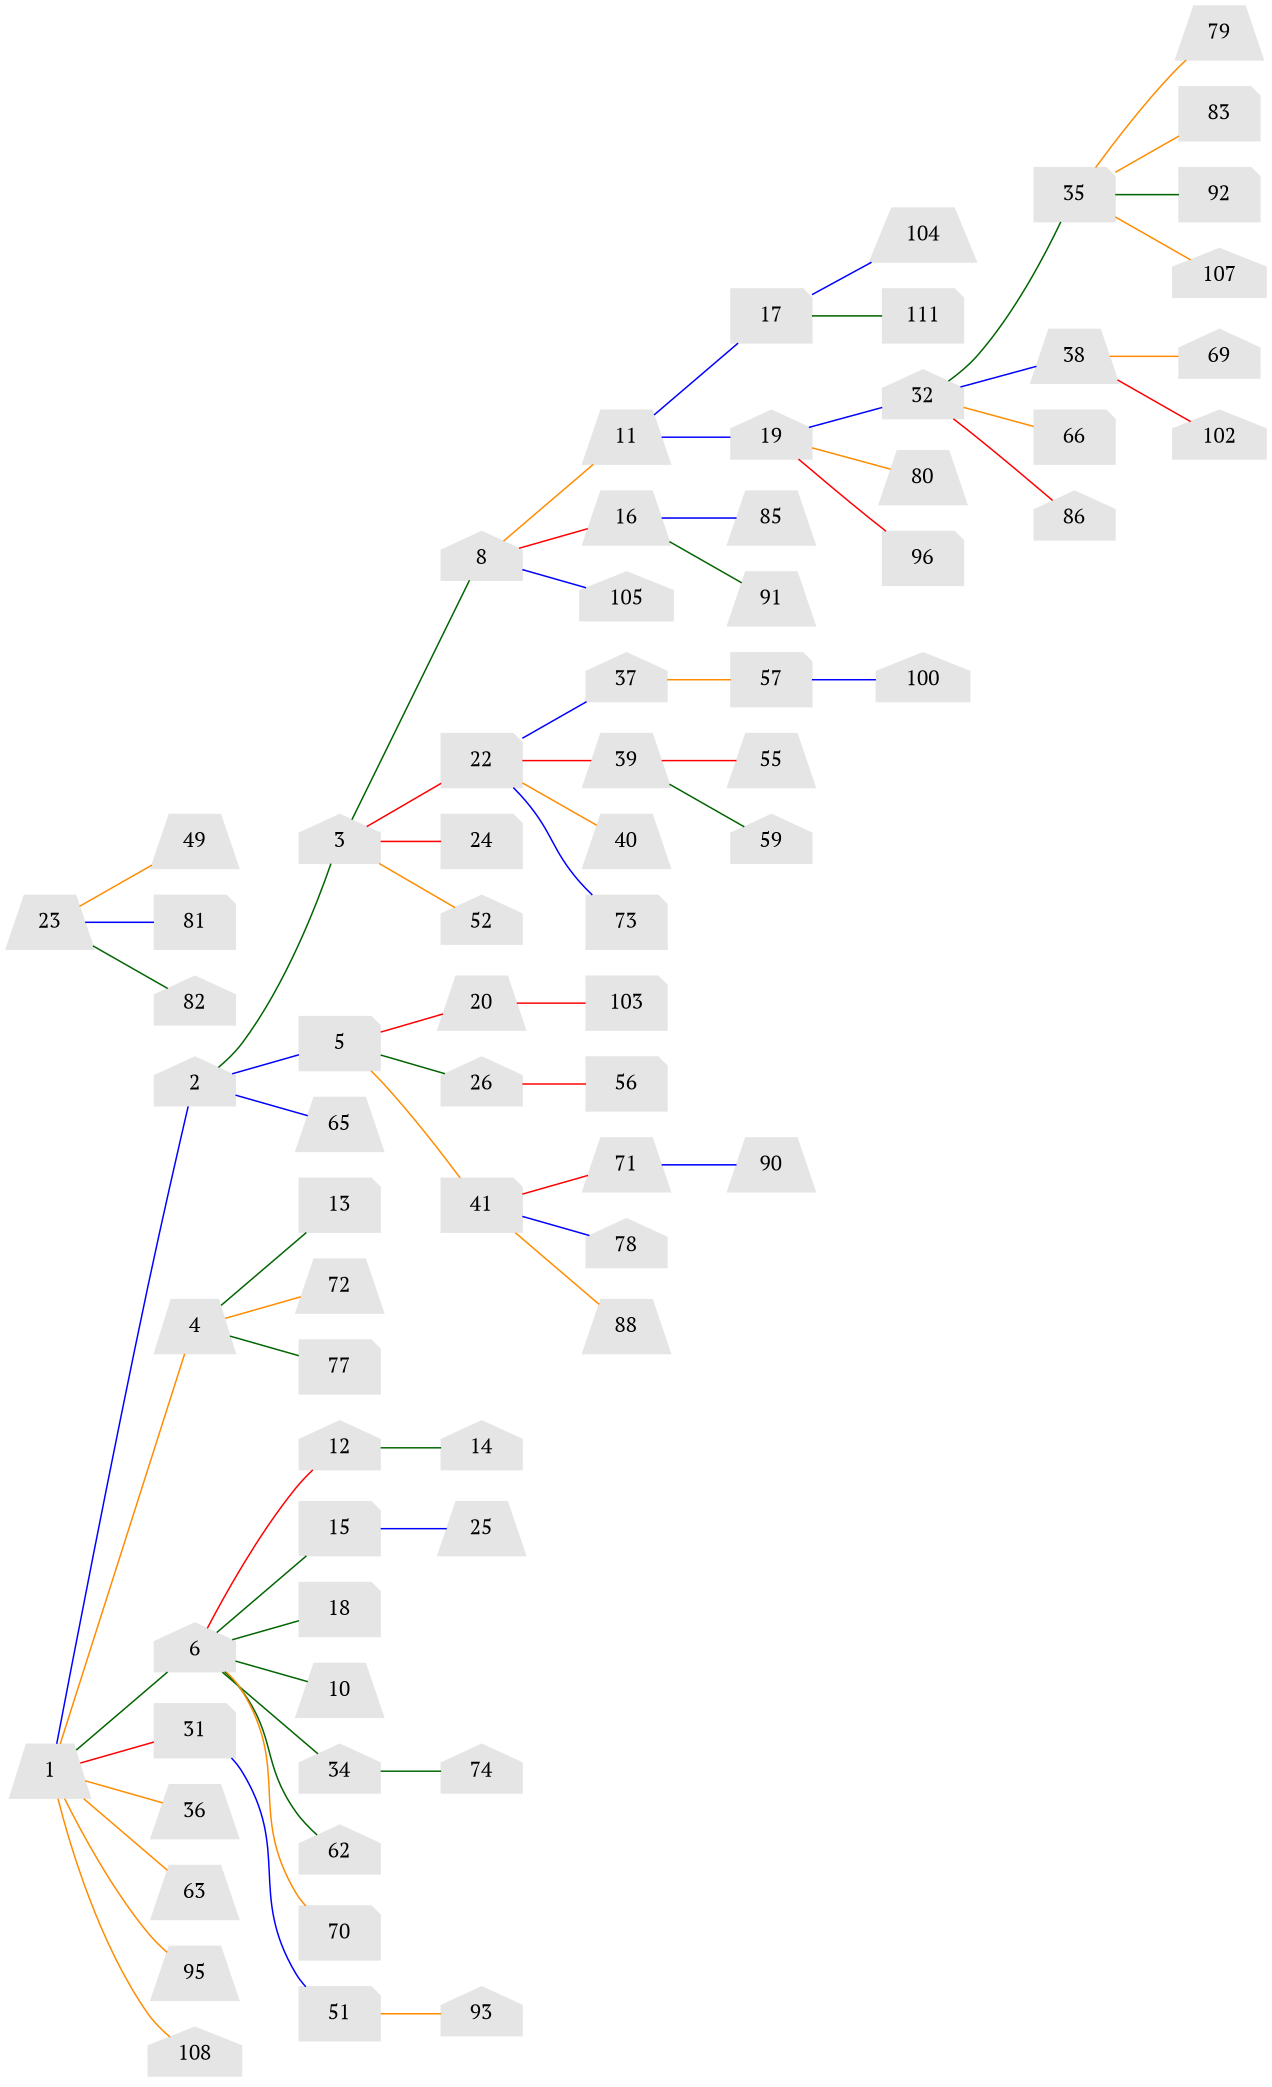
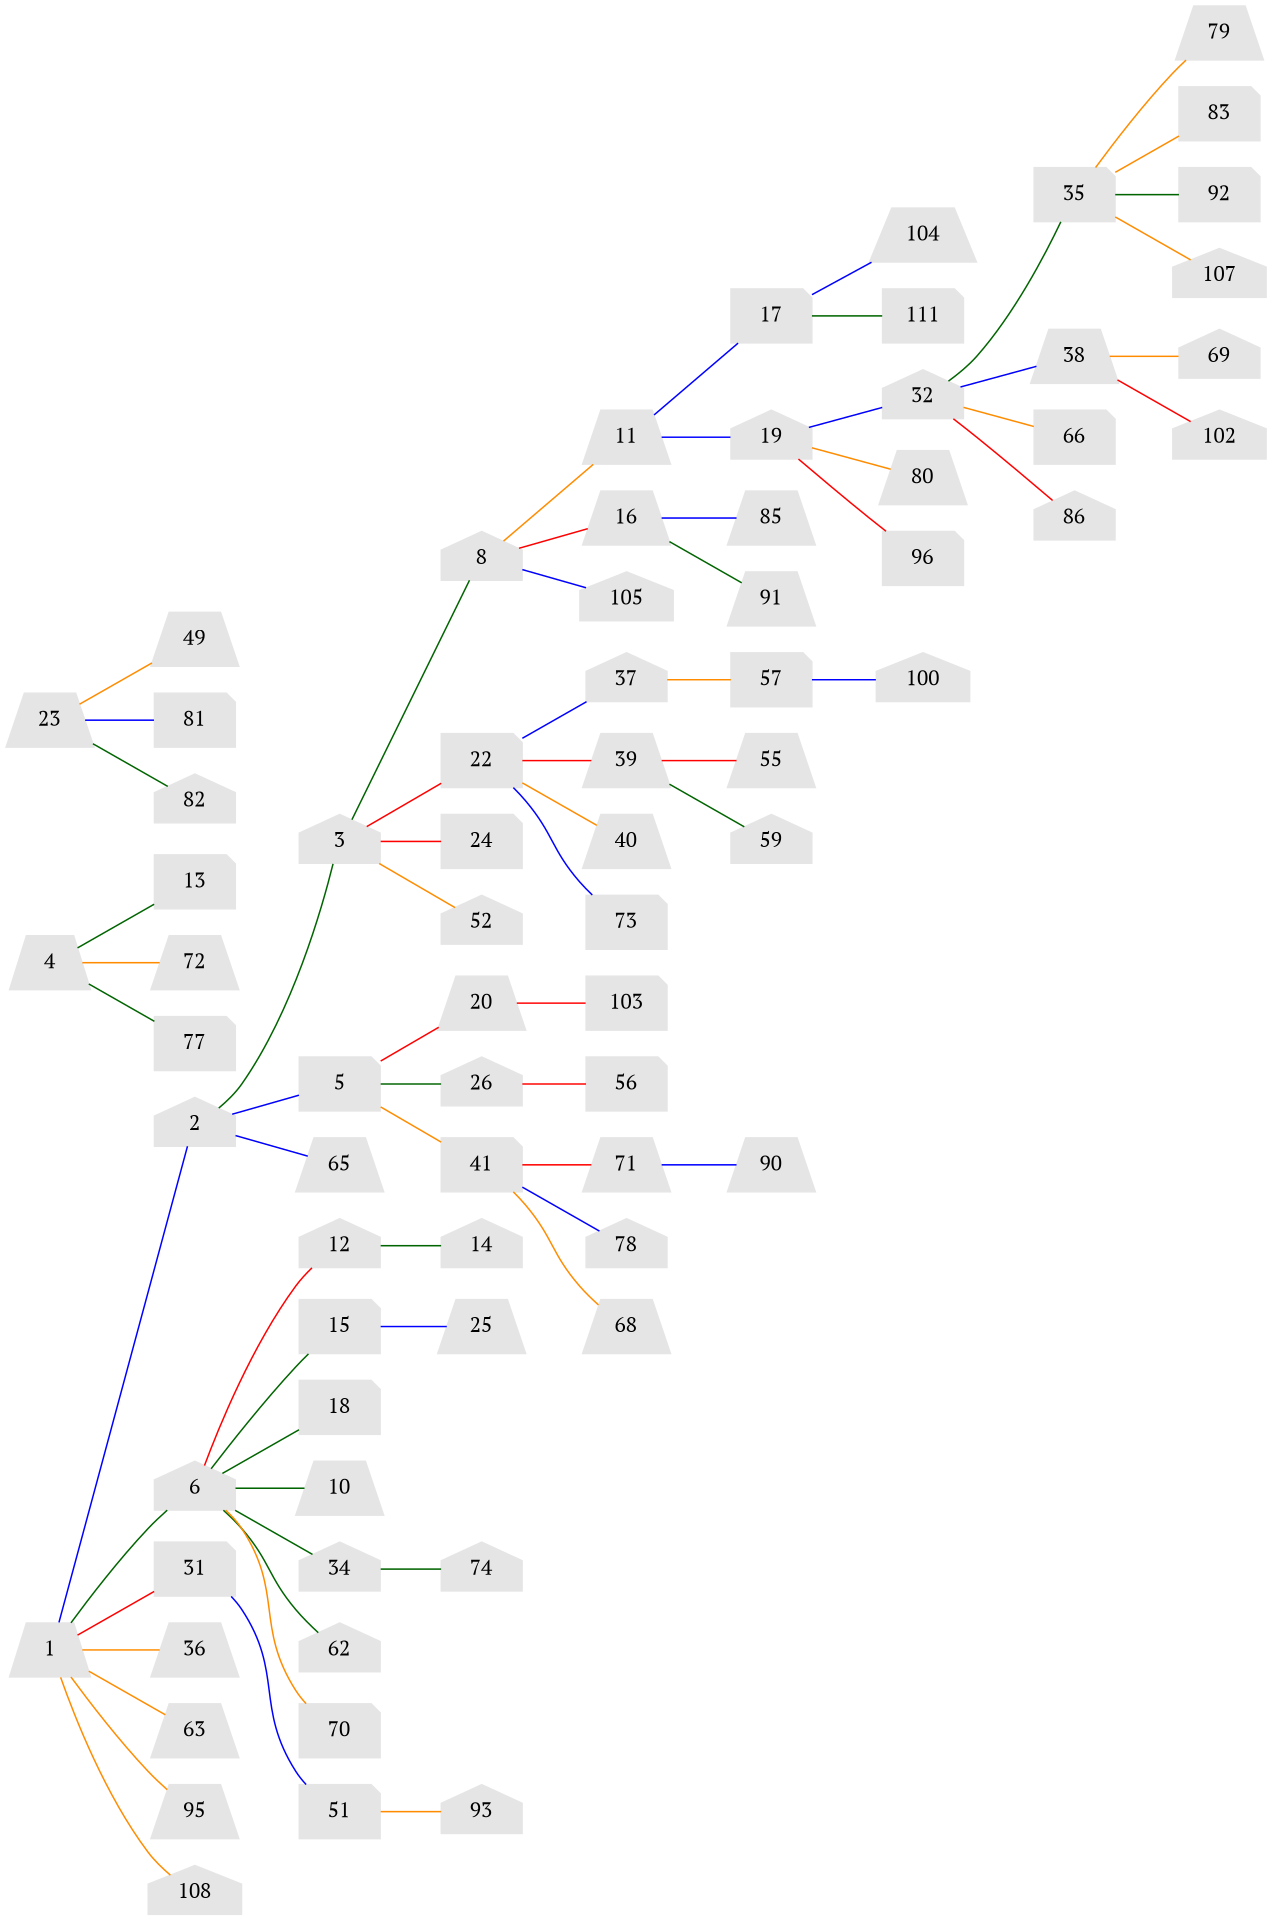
(627, 1327) -> (627, 1327)
(122, 1549) -> none
